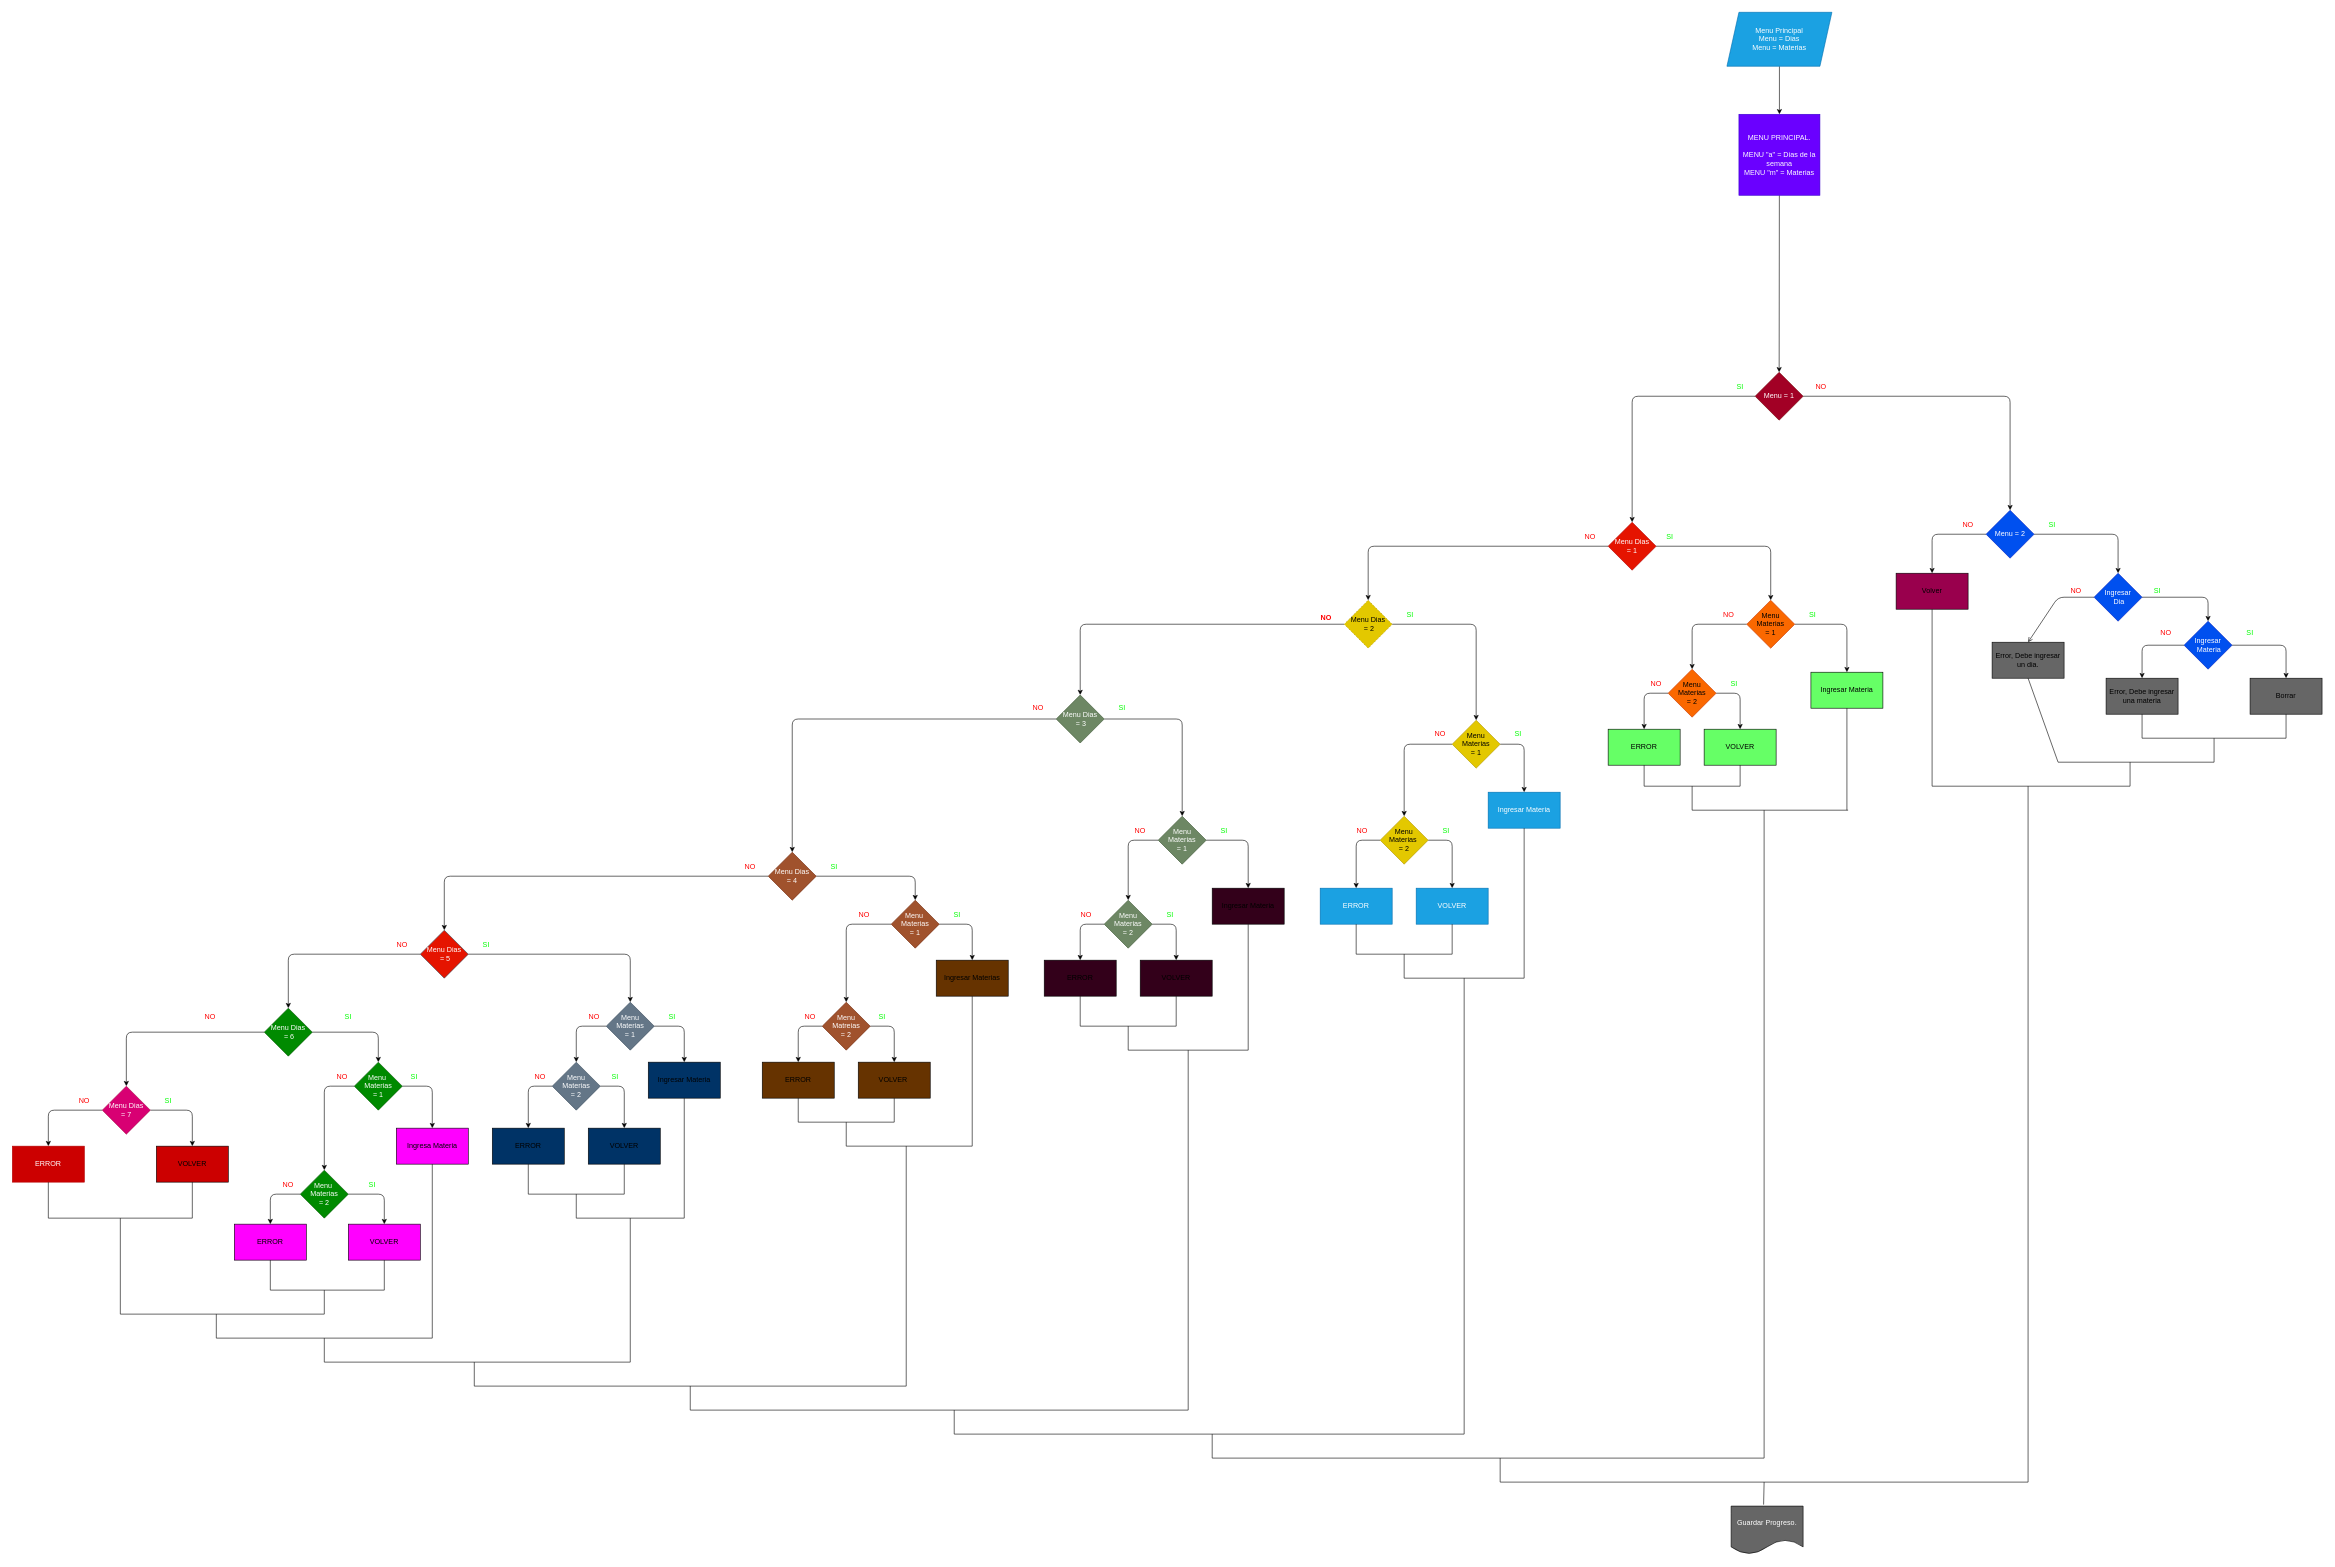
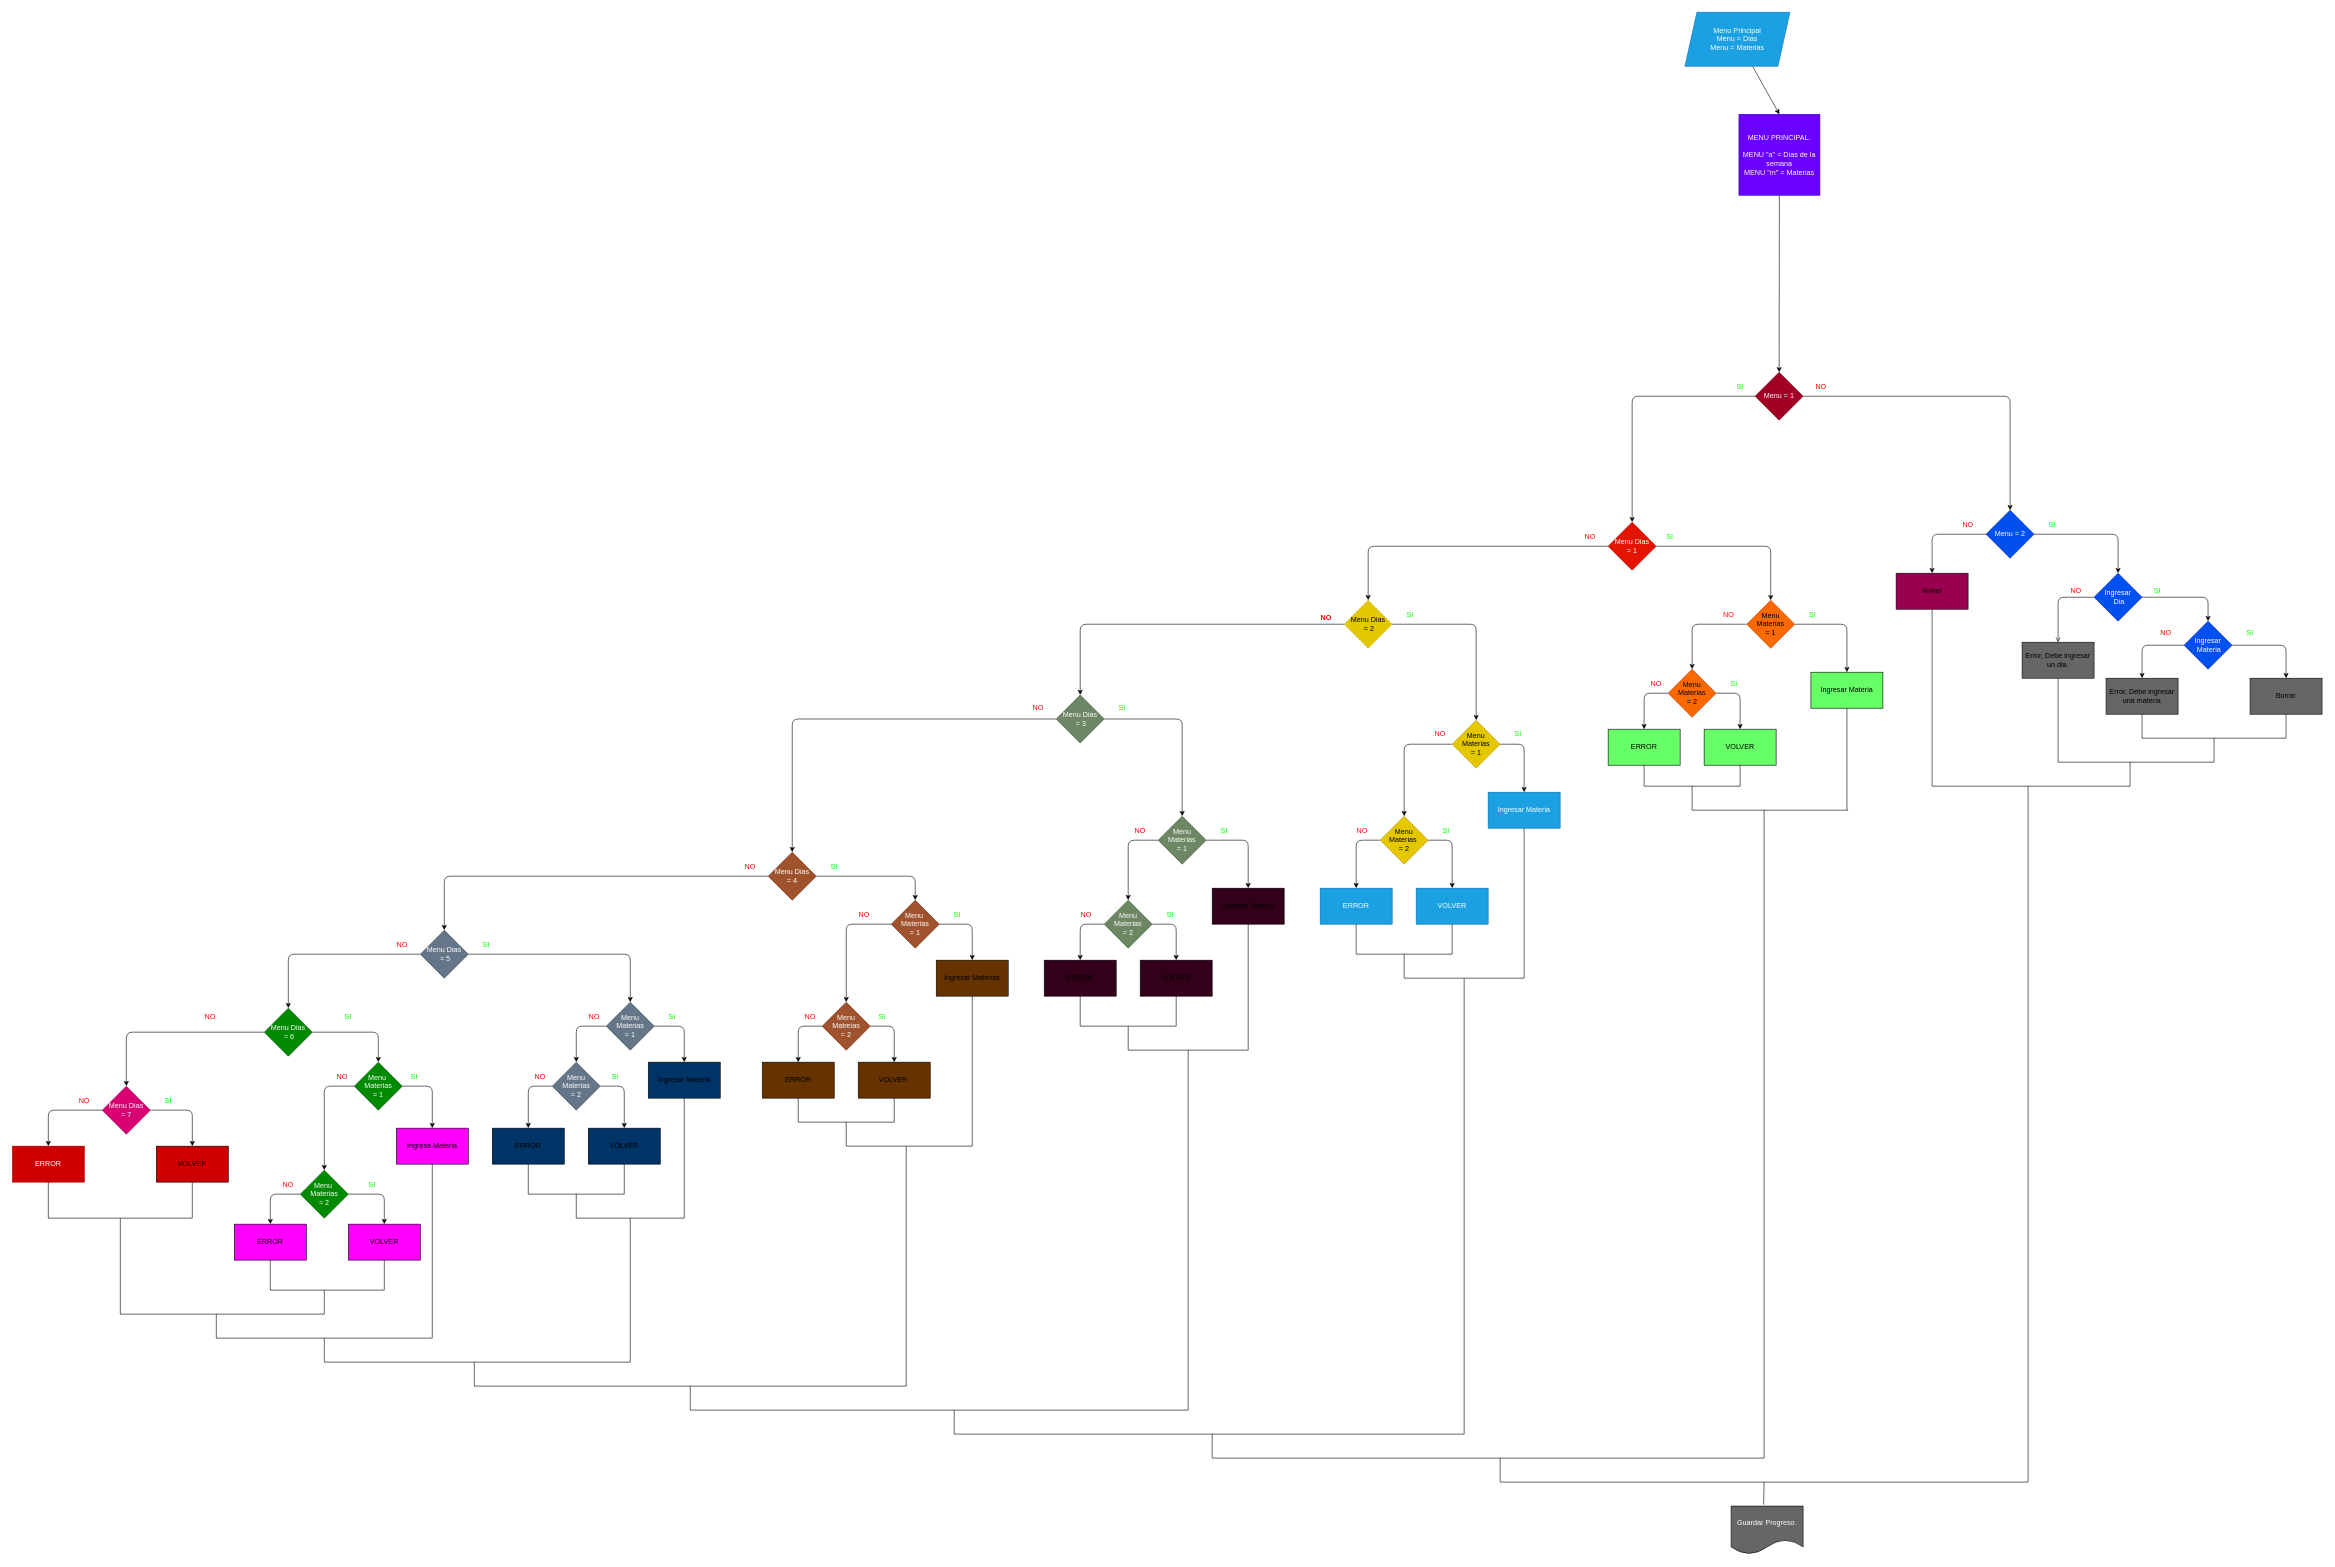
(1780, 39) -> (1738, 39)
(2028, 660) -> (2058, 660)
(444, 954) -> (444, 954)
